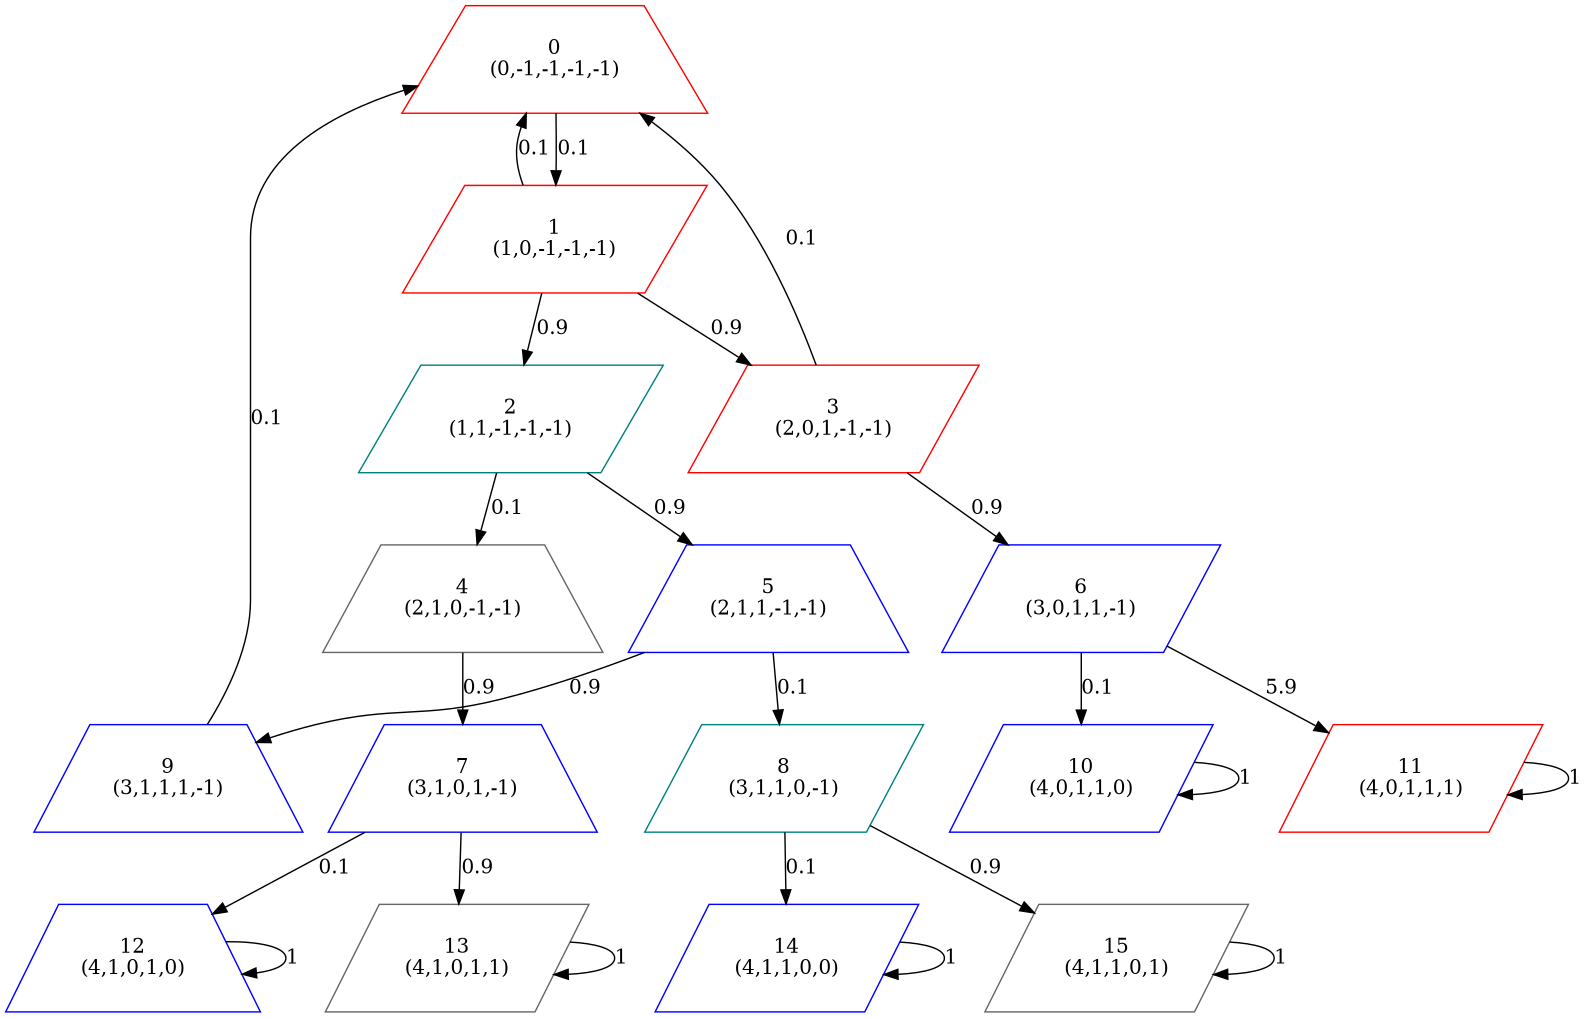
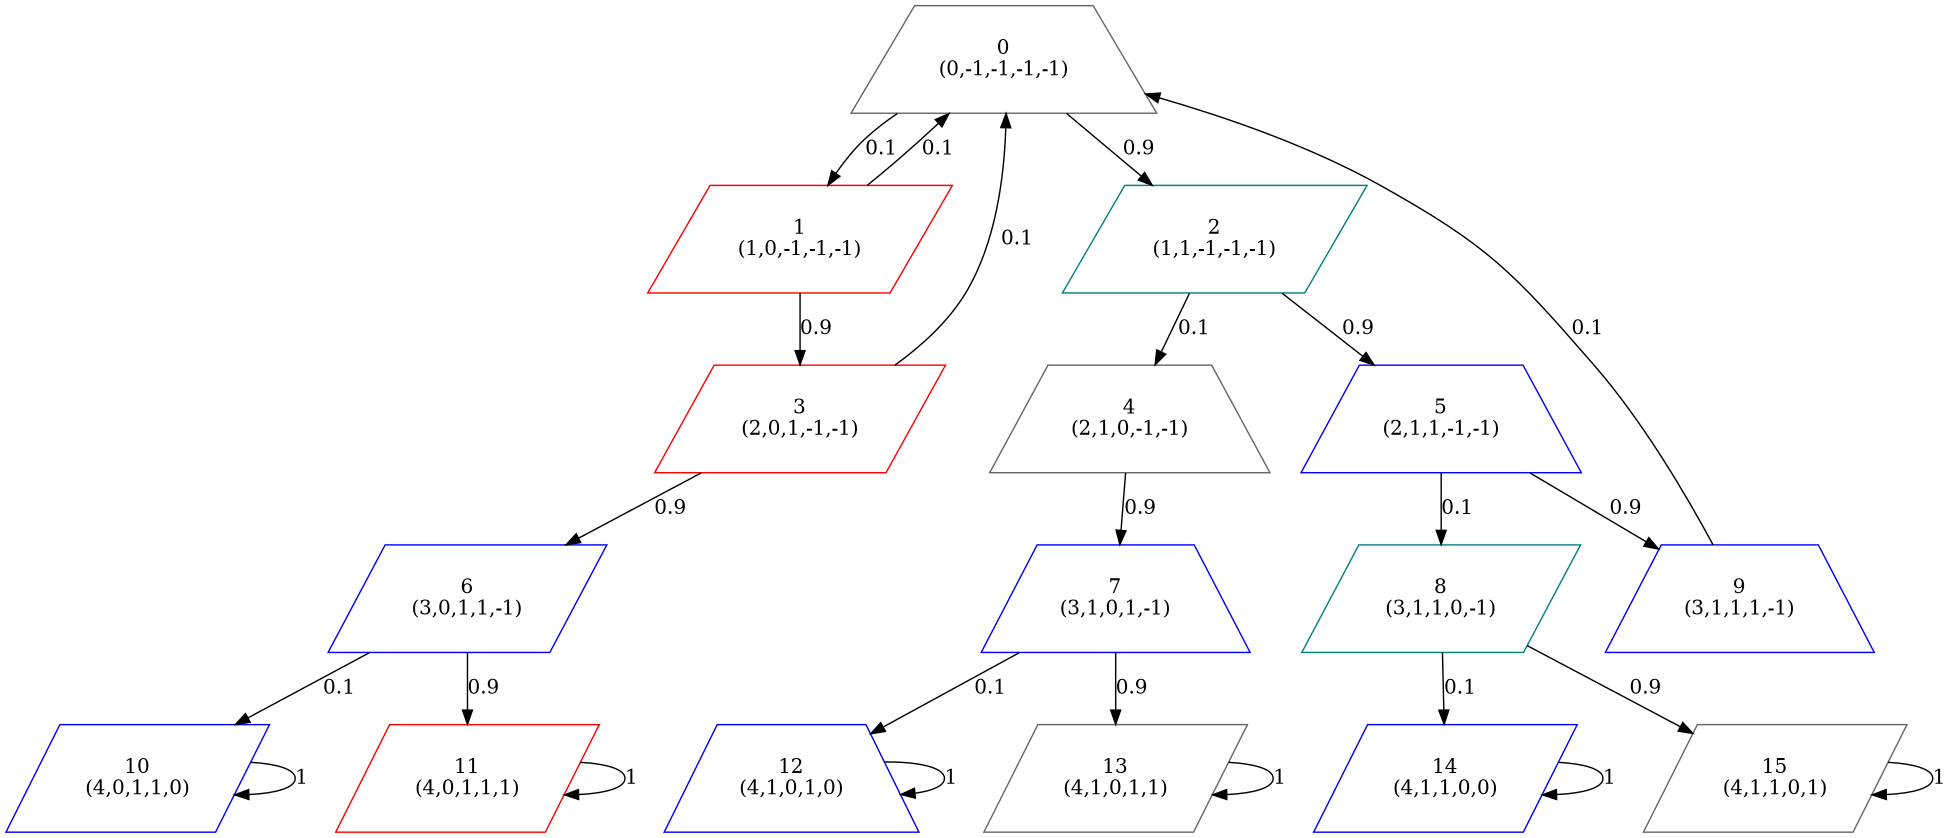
(555, 59) -> (1004, 59)
(535, 322) -> (1104, 145)
(1282, 689) -> (484, 689)
